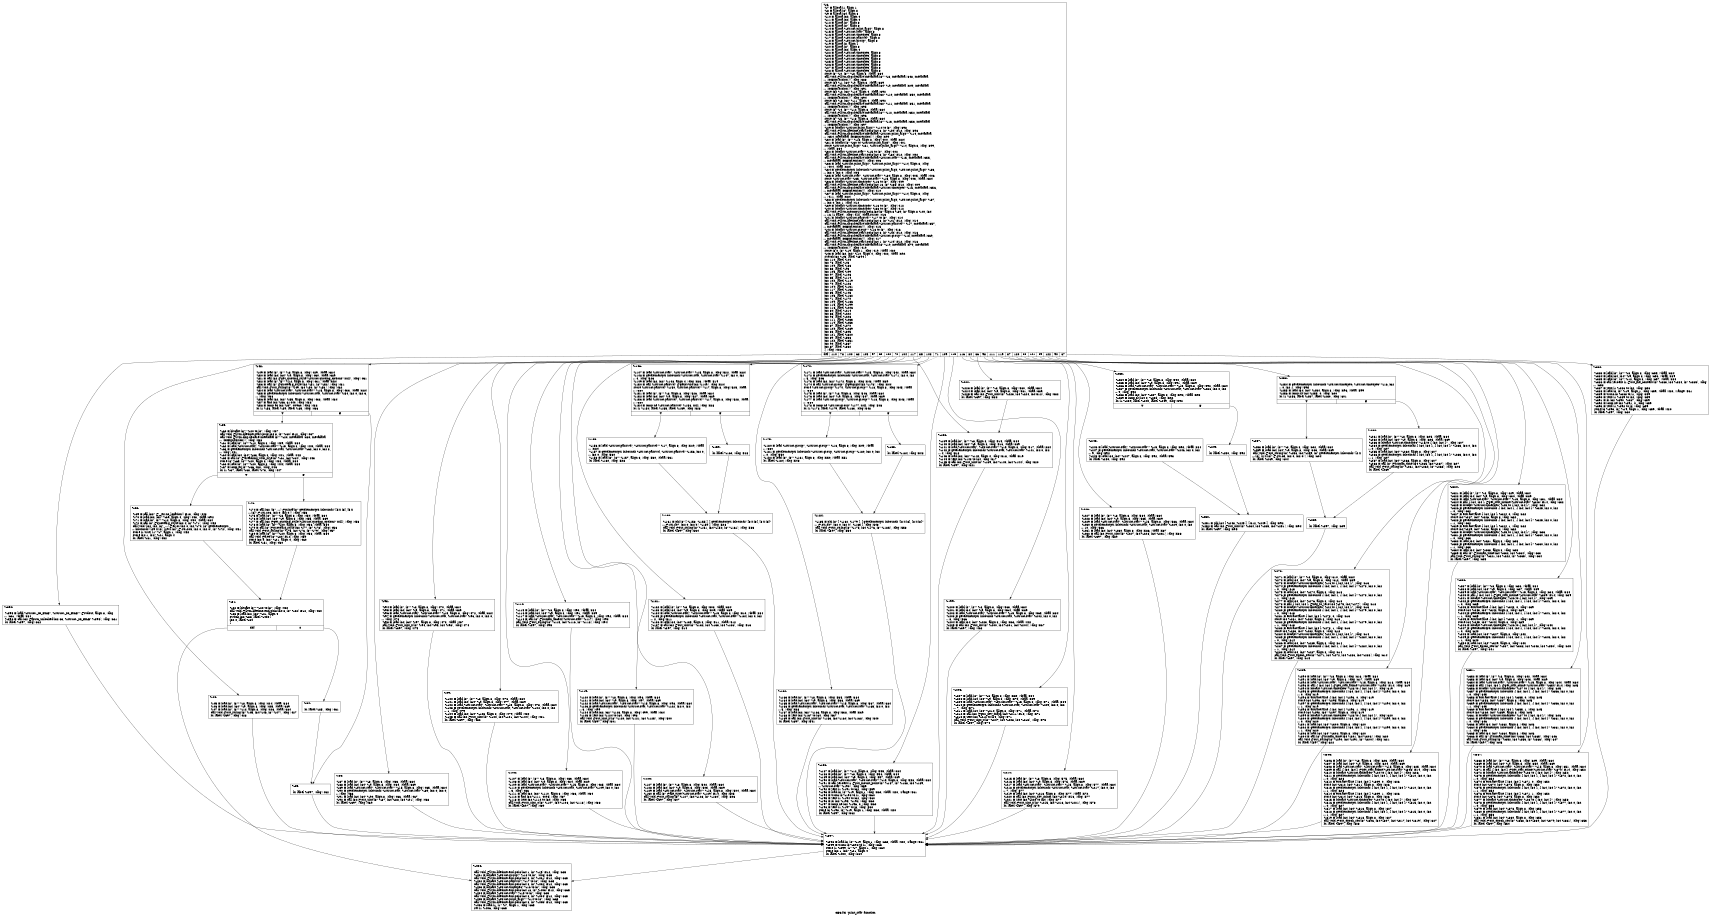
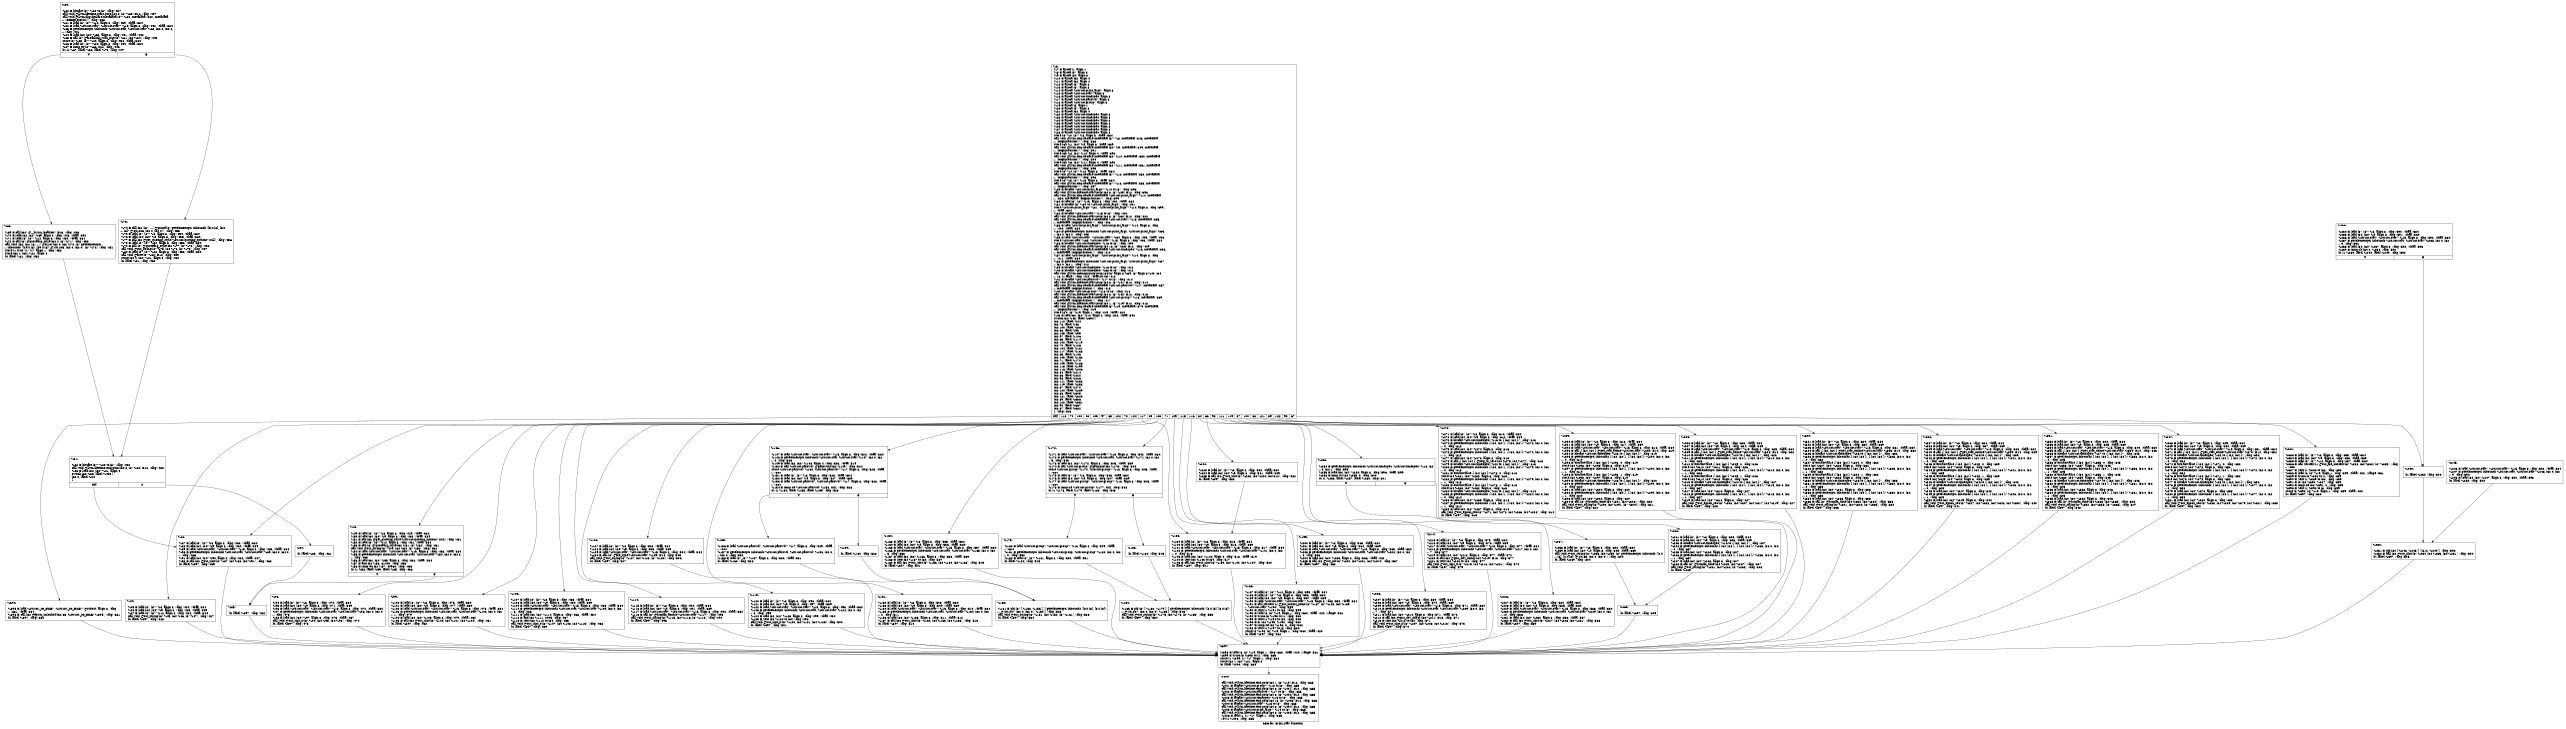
(1053, 364) -> (2109, 424)
(282, 418) -> none
(244, 817) -> (123, 530)
